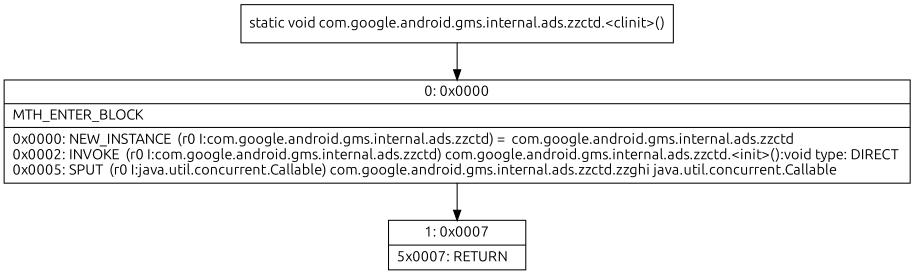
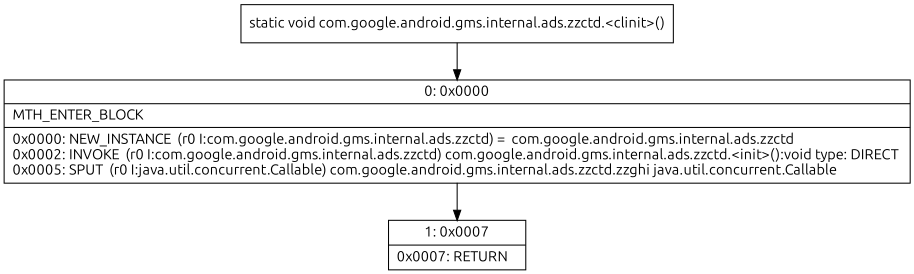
(457, 257) -> (457, 257)
